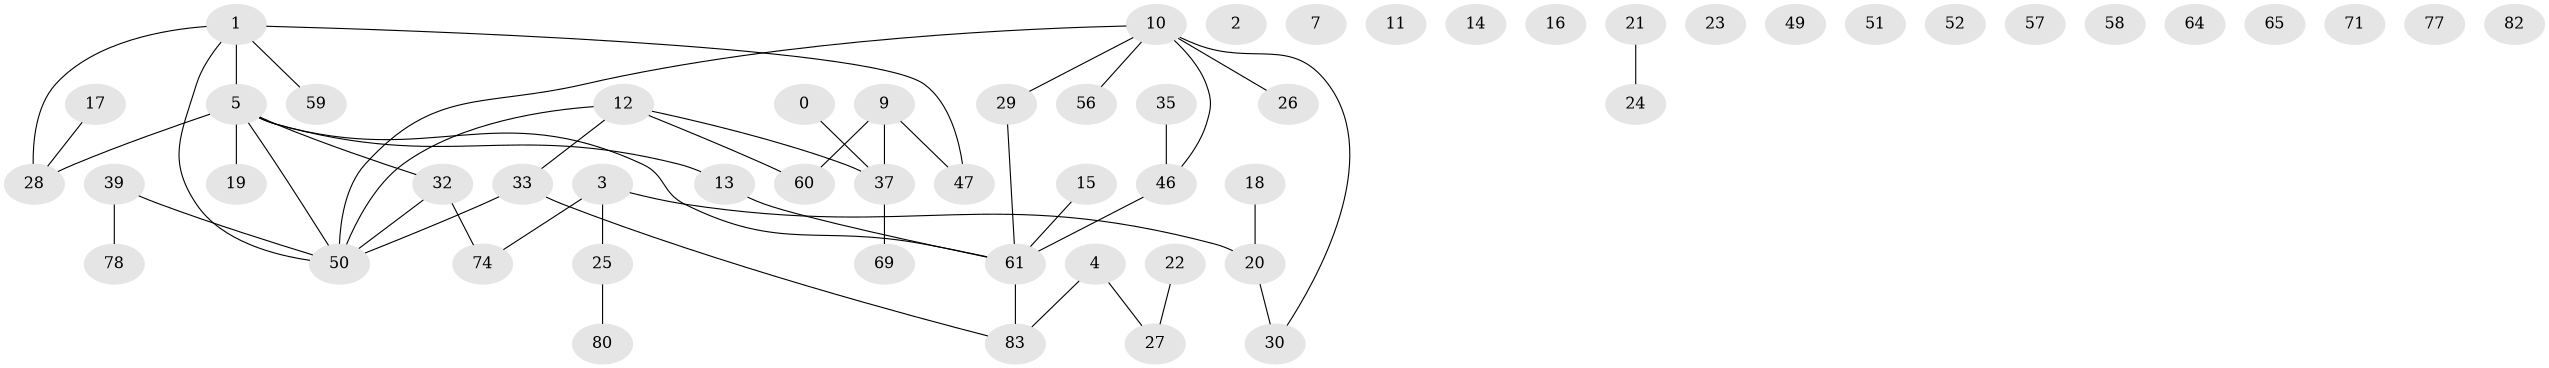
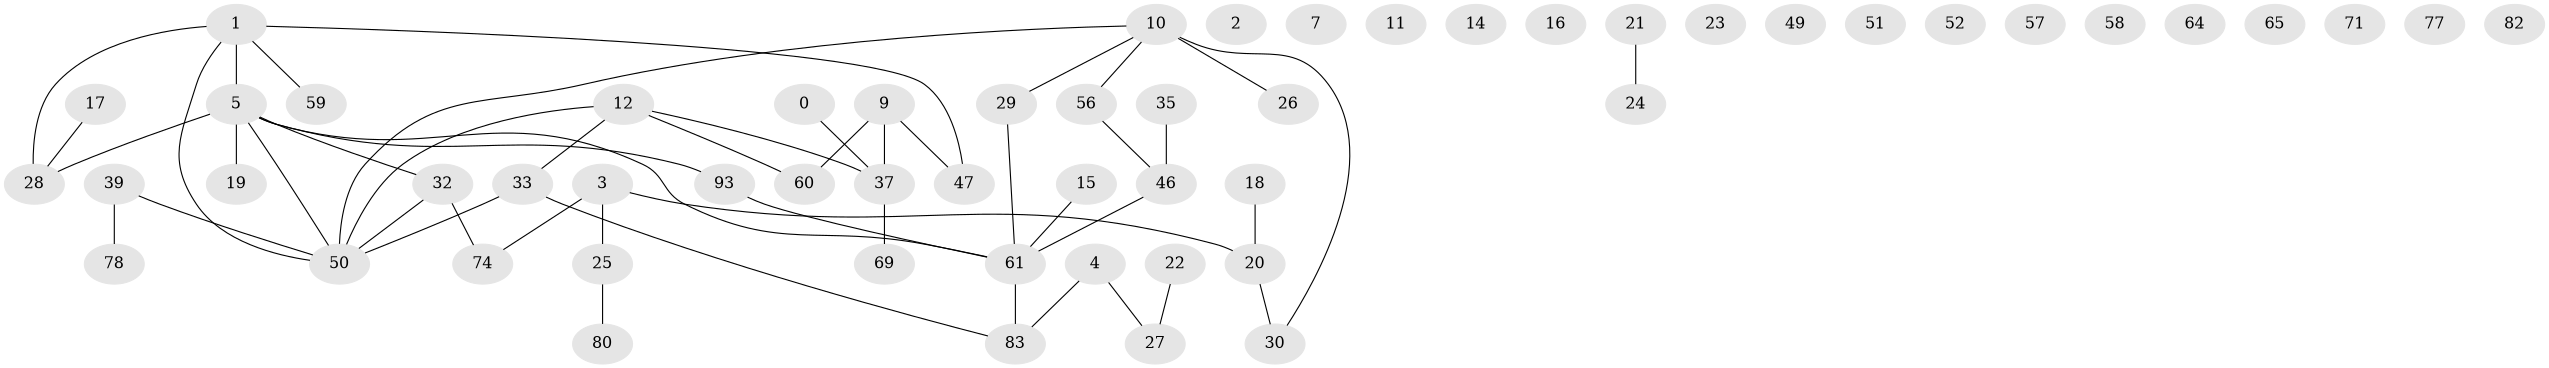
(1210, 101) -> (1126, 144)
(725, 184) -> (725, 184)
